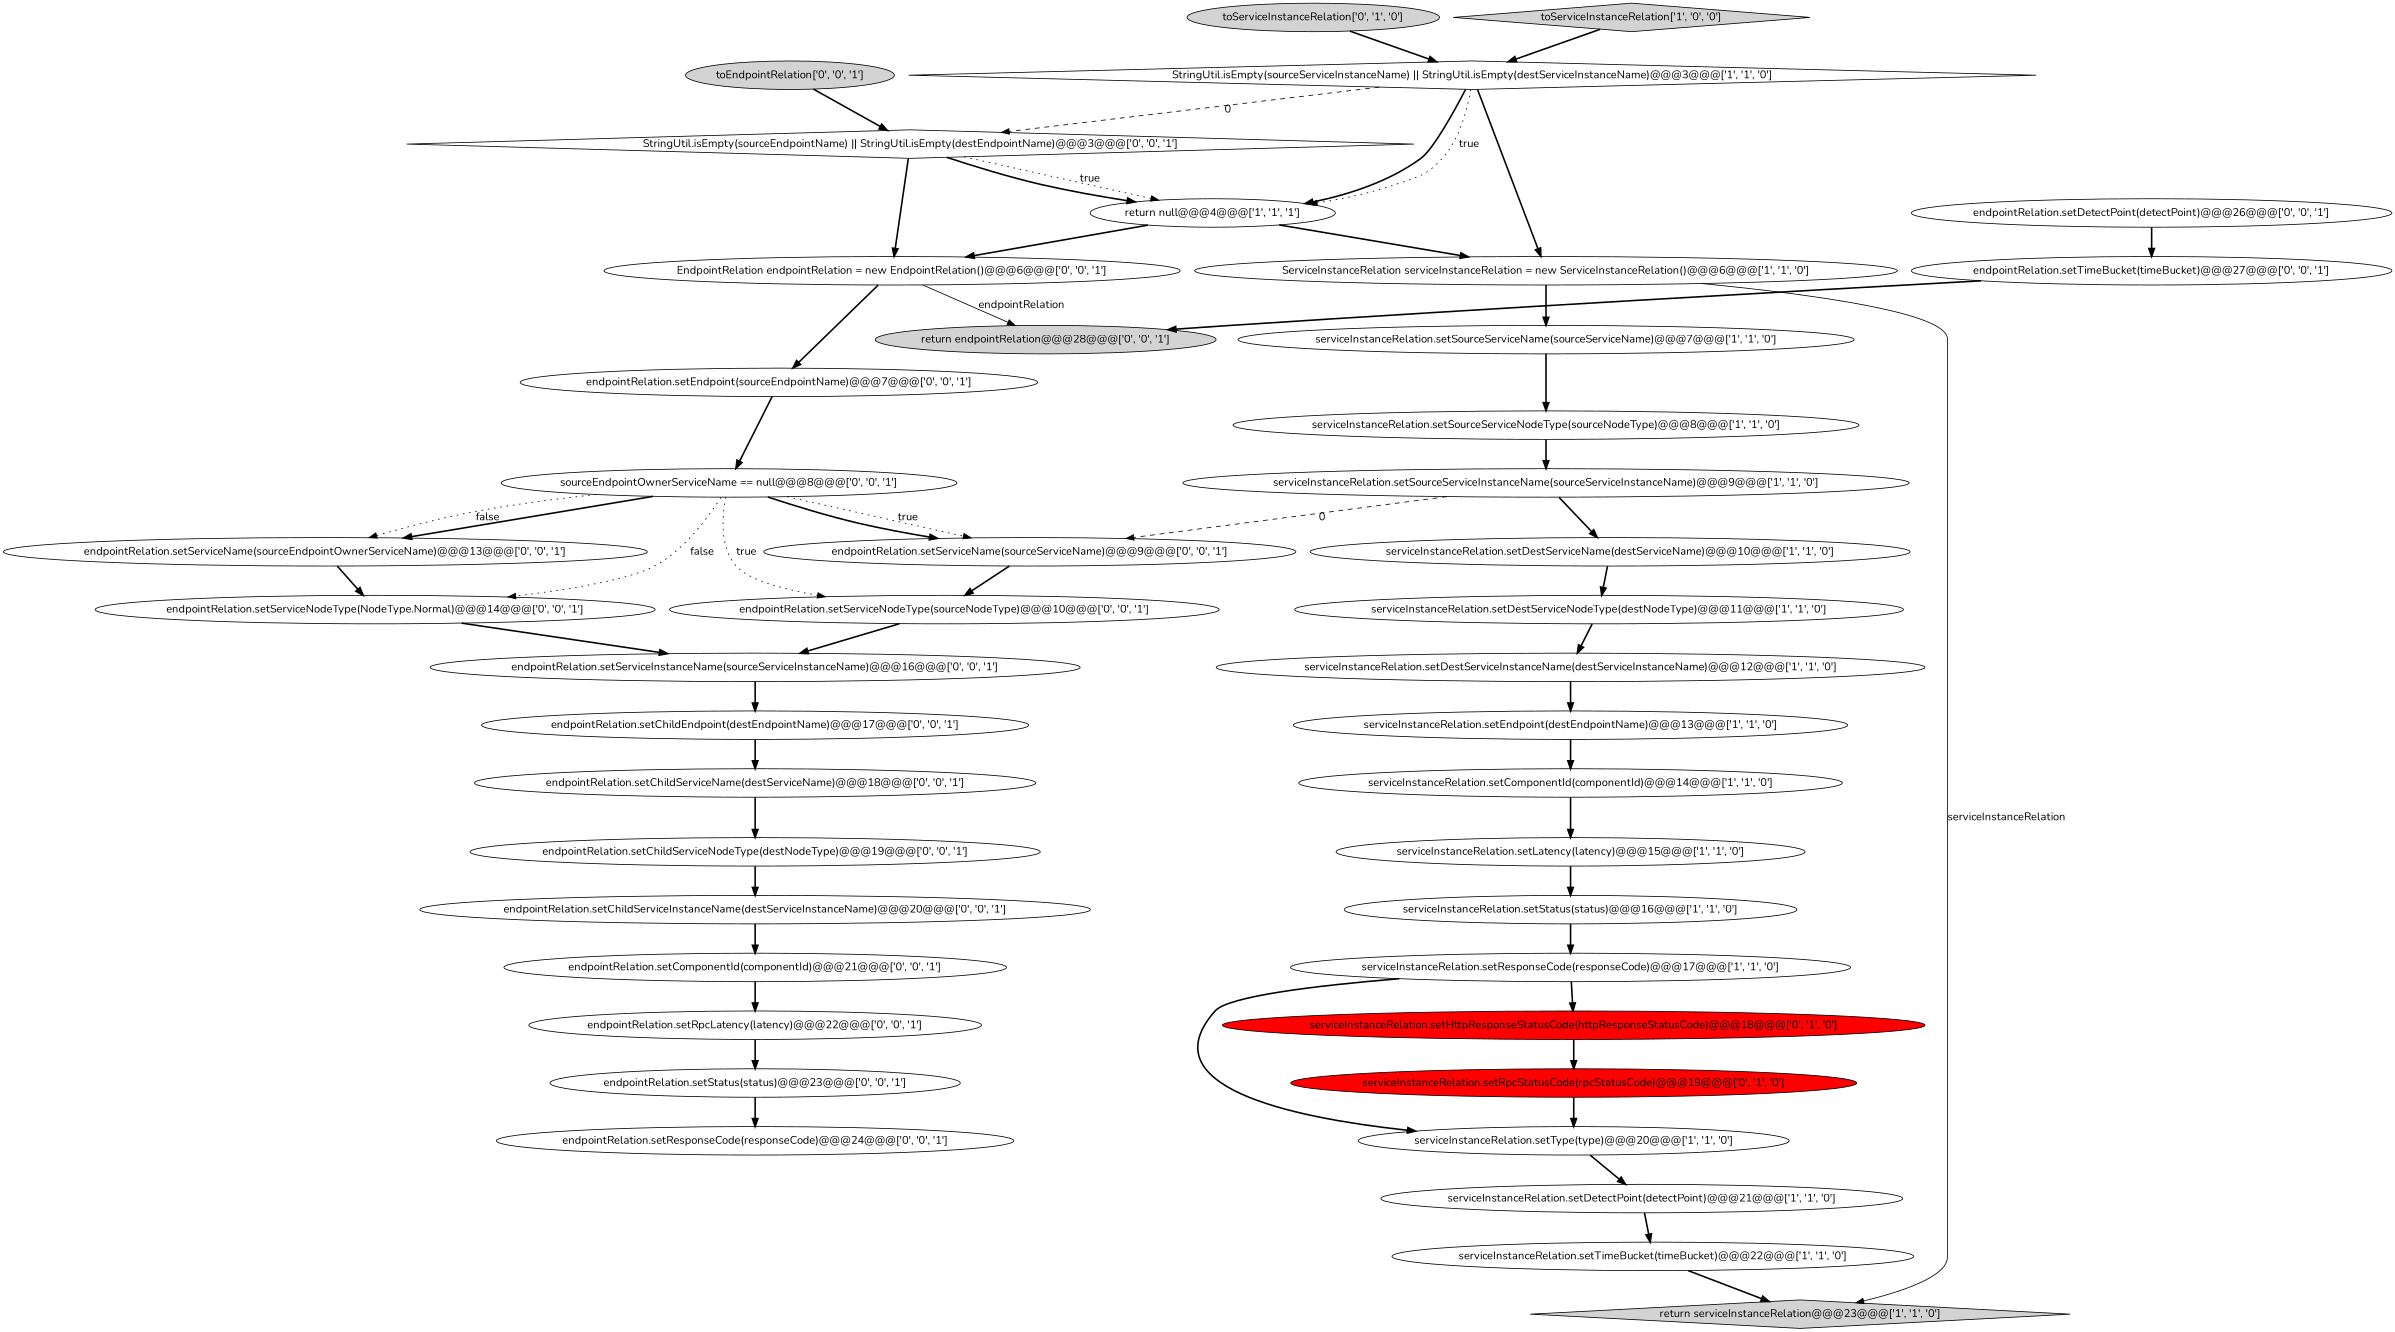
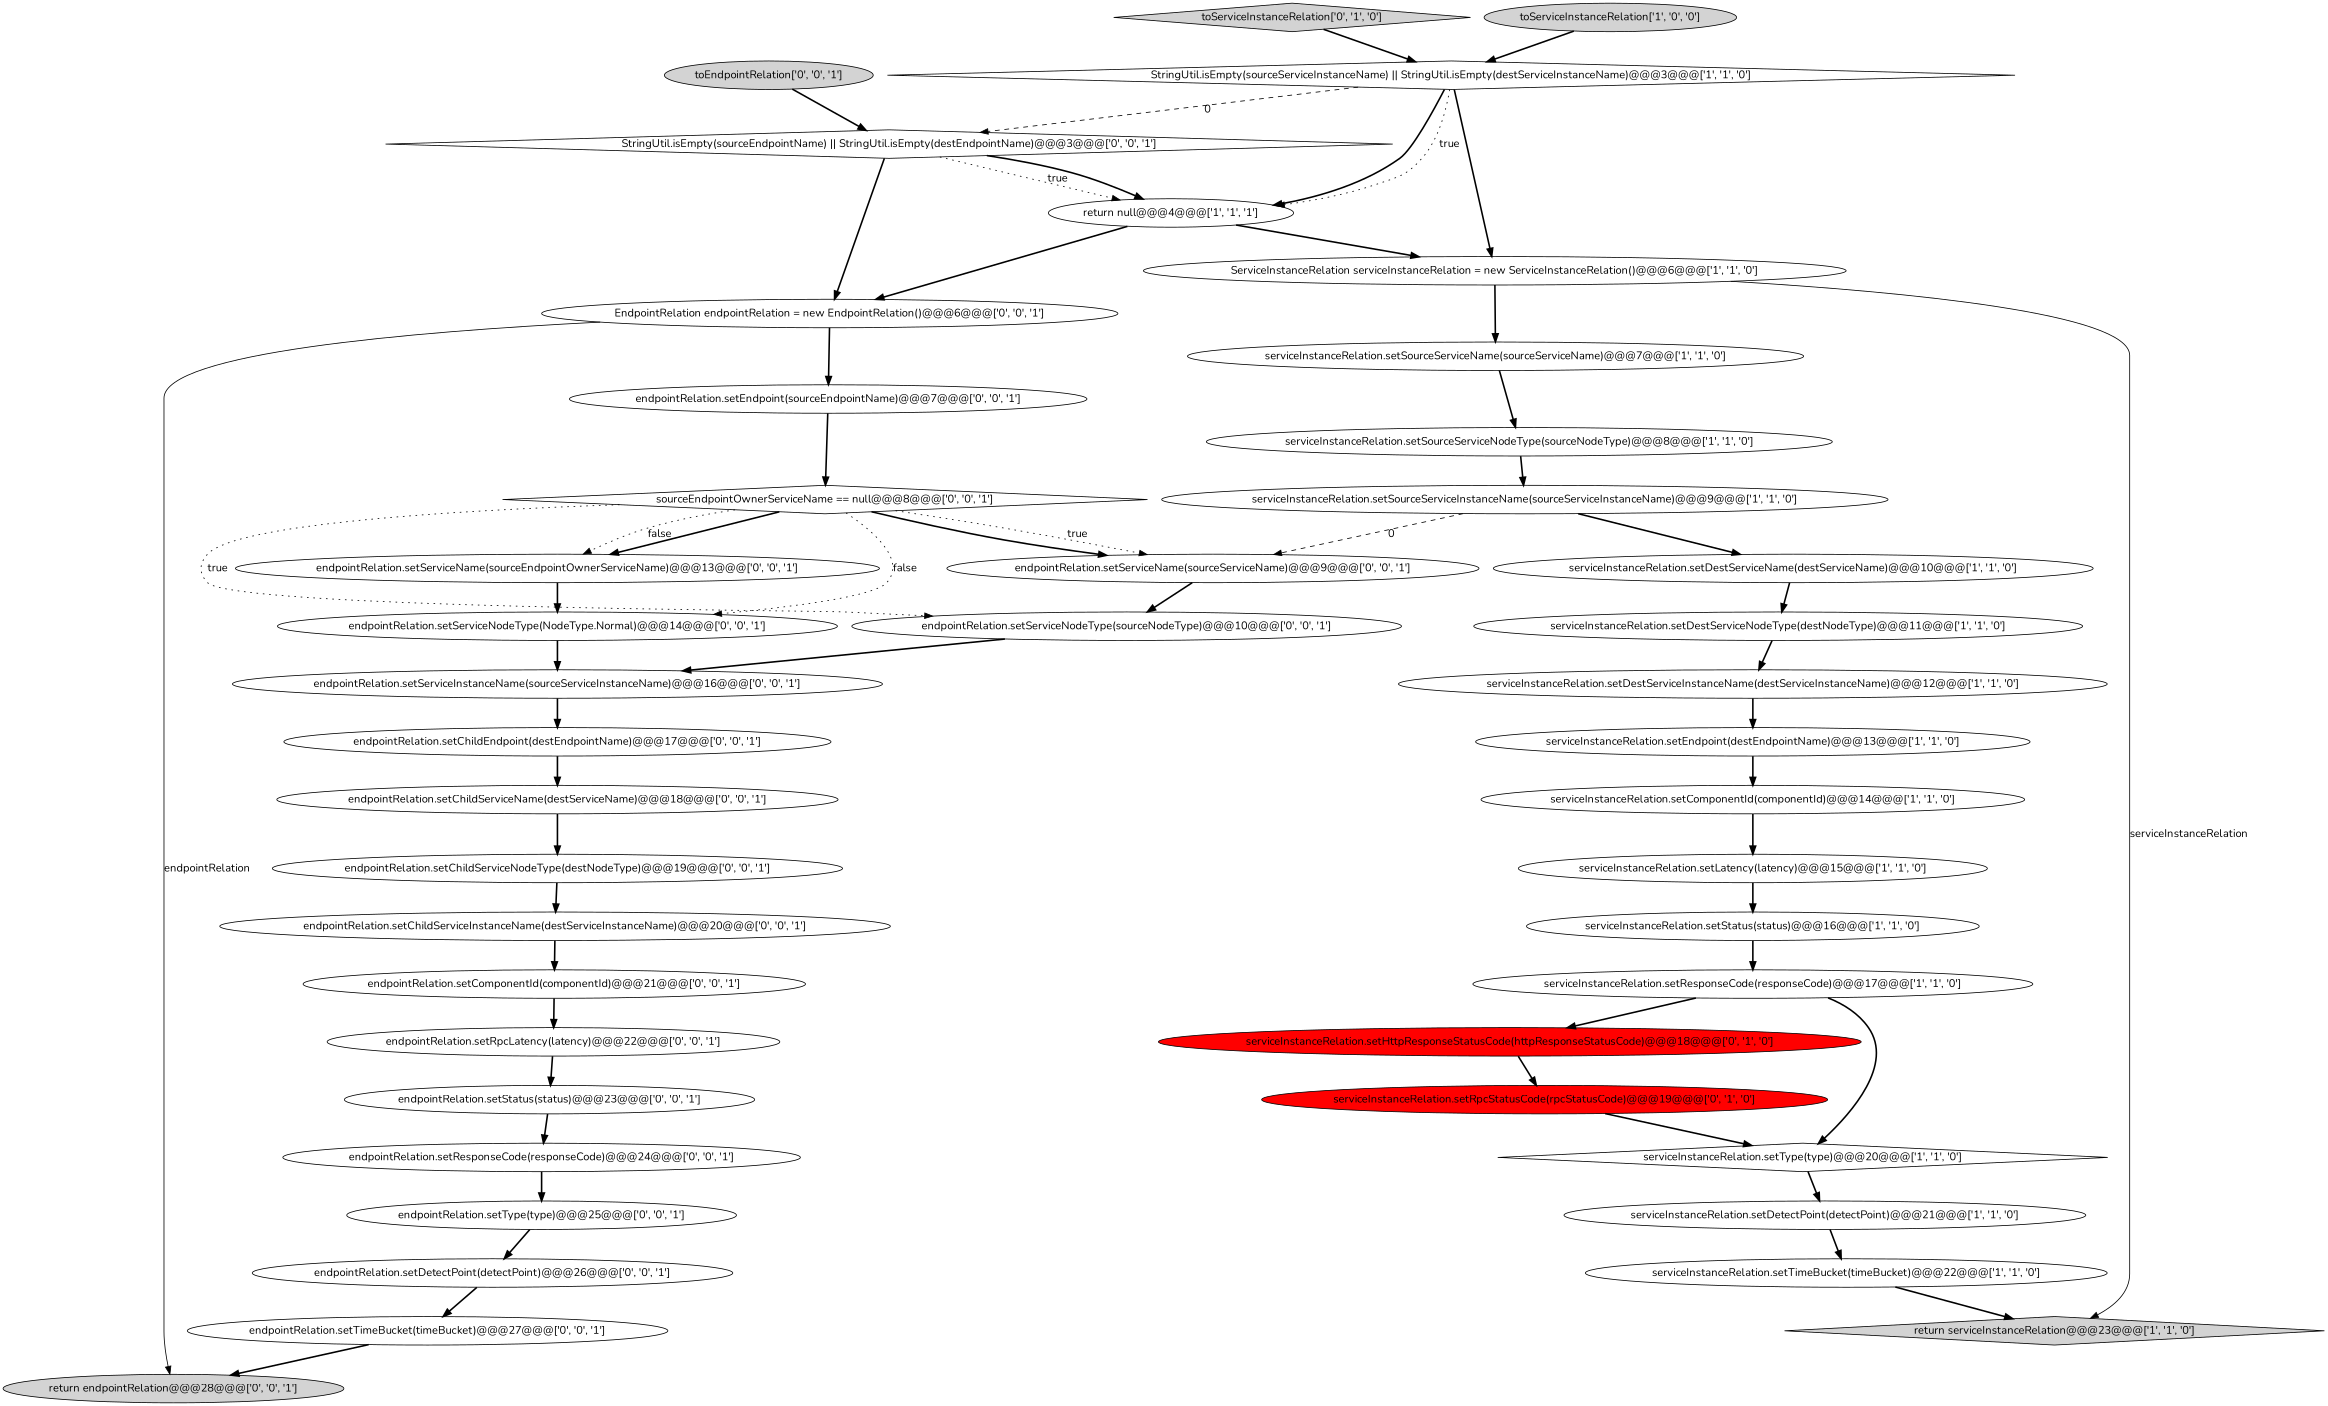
(1313, 17) -> (1292, 17)
(1632, 17) -> (1610, 17)
(729, 483) -> (825, 500)
(1574, 1141) -> (1803, 1157)
none -> (542, 1215)
